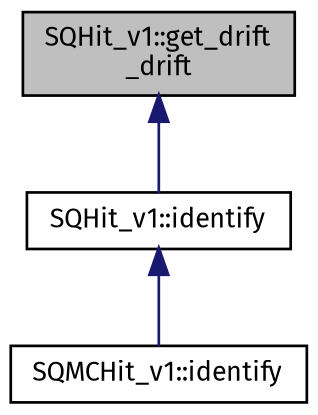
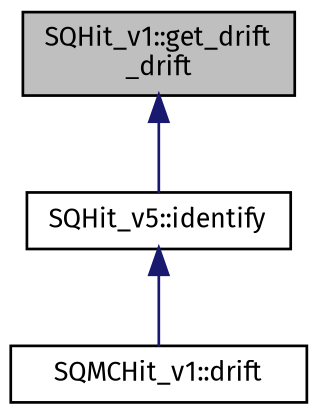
(159, 221) -> (159, 221)
(159, 374) -> (159, 374)
